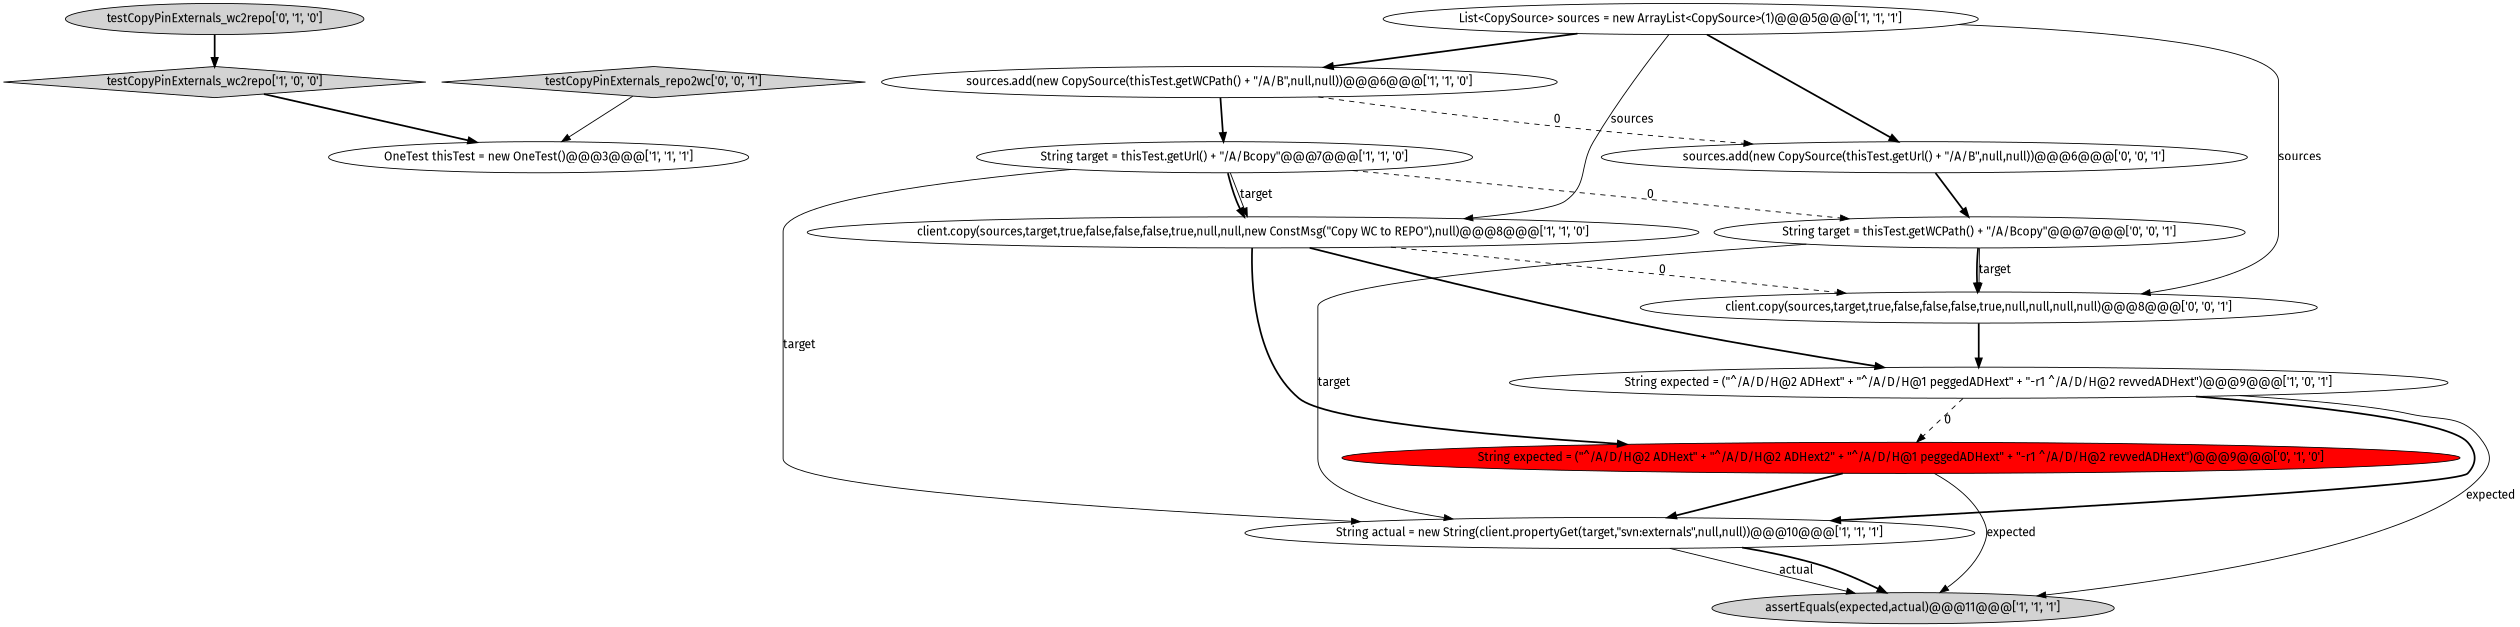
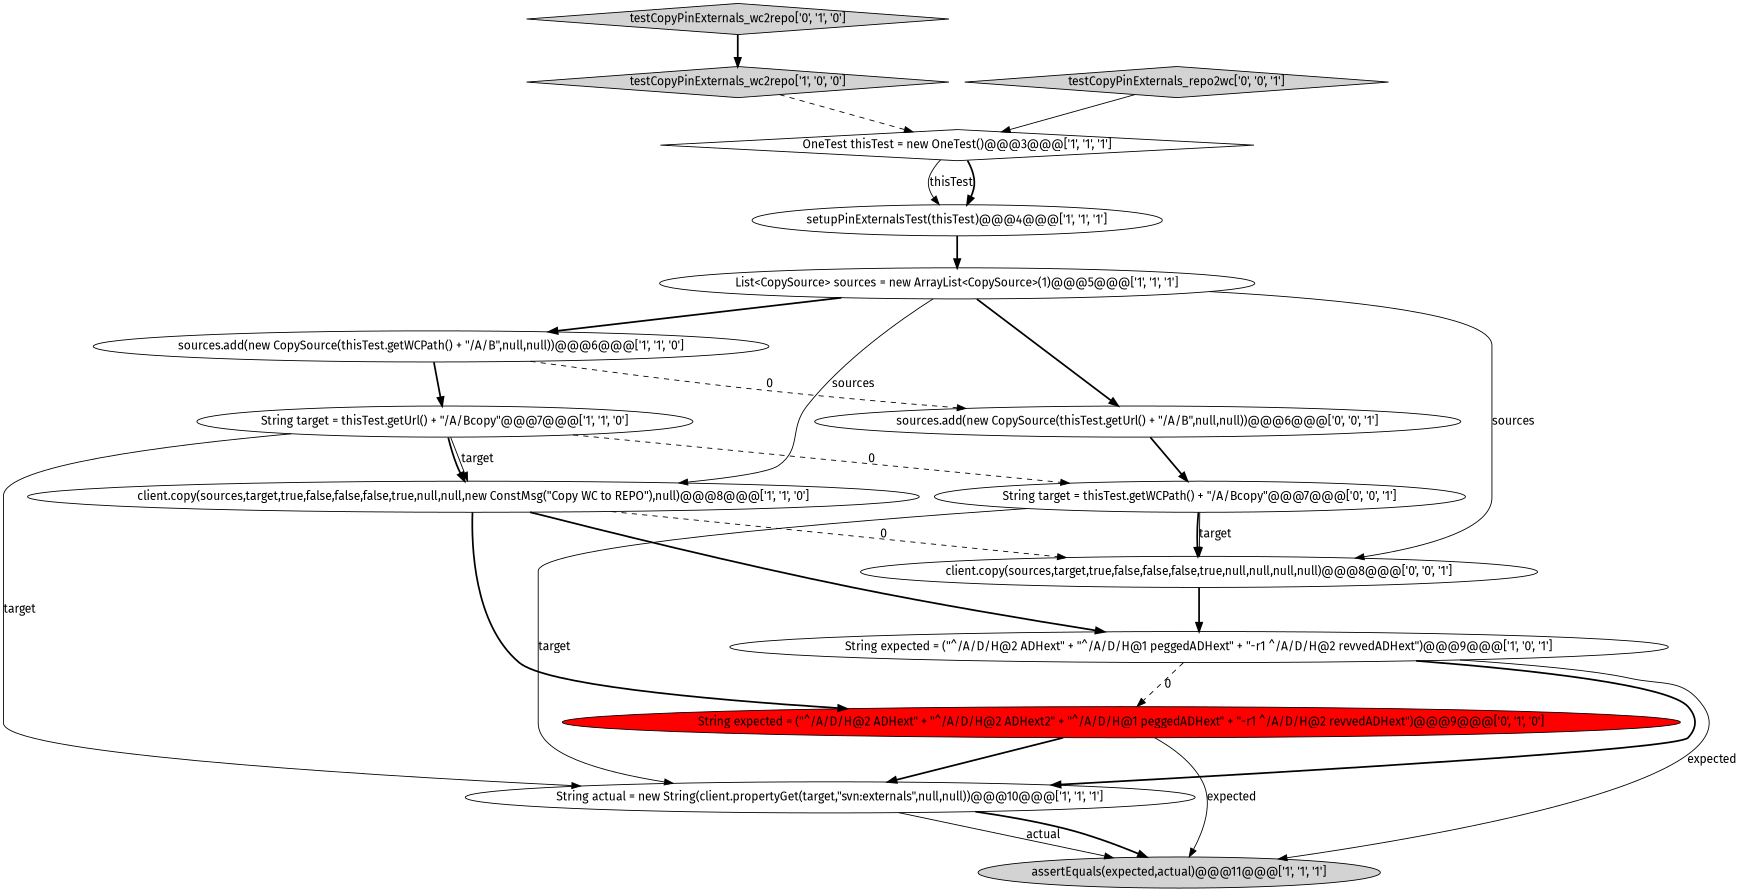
(215, 19) -> (738, 19)
(366, 117) -> (842, 112)
(539, 157) -> (957, 145)
none -> (957, 220)
